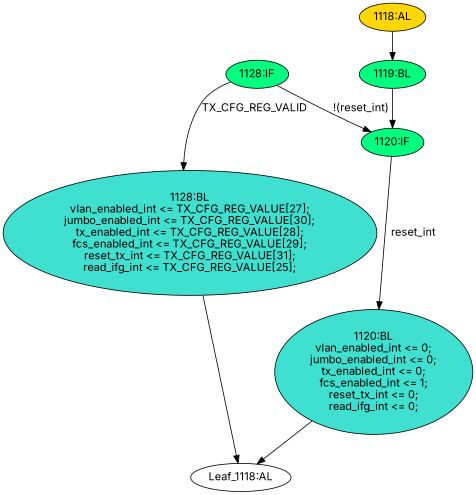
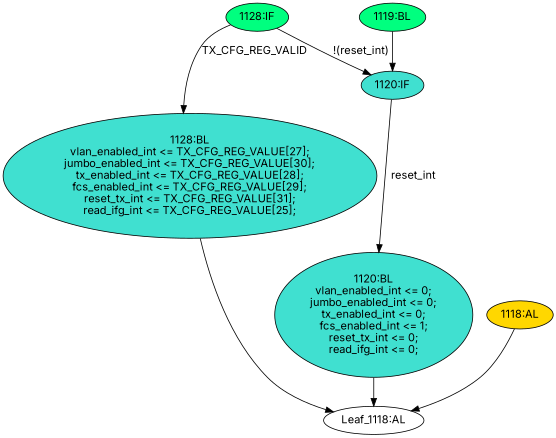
(393, 42) -> (476, 380)
(393, 142) -> (393, 85)
